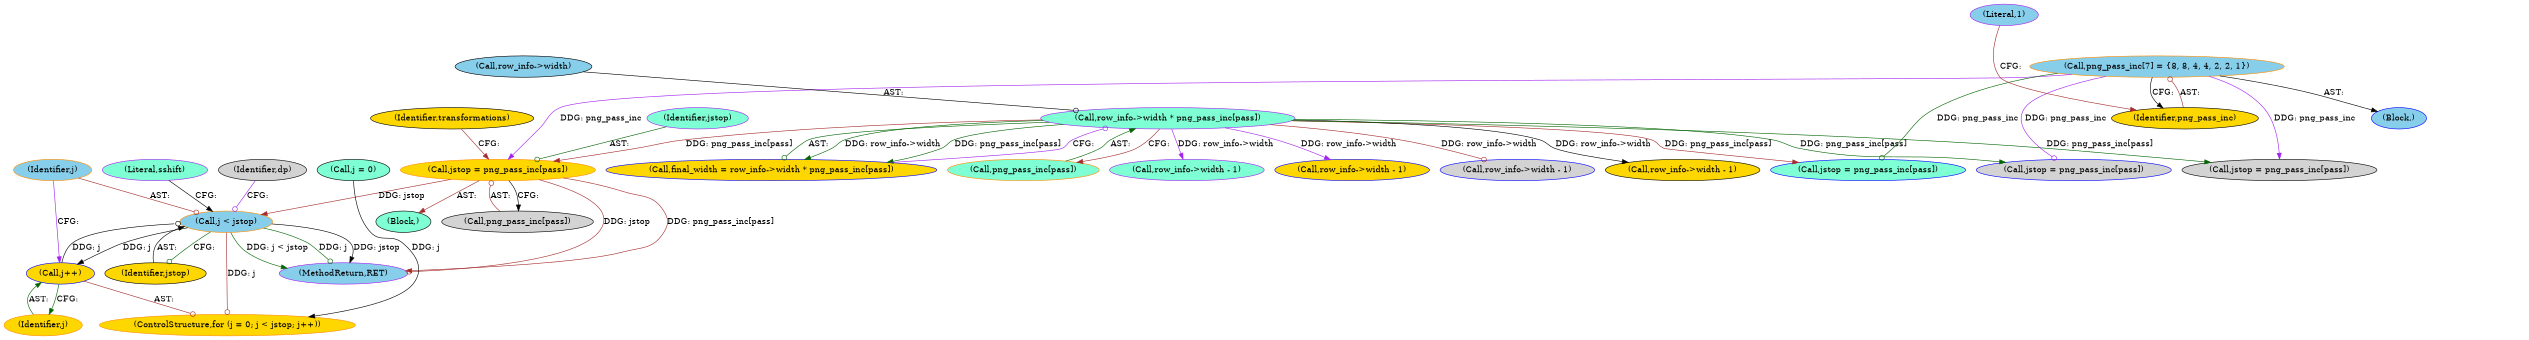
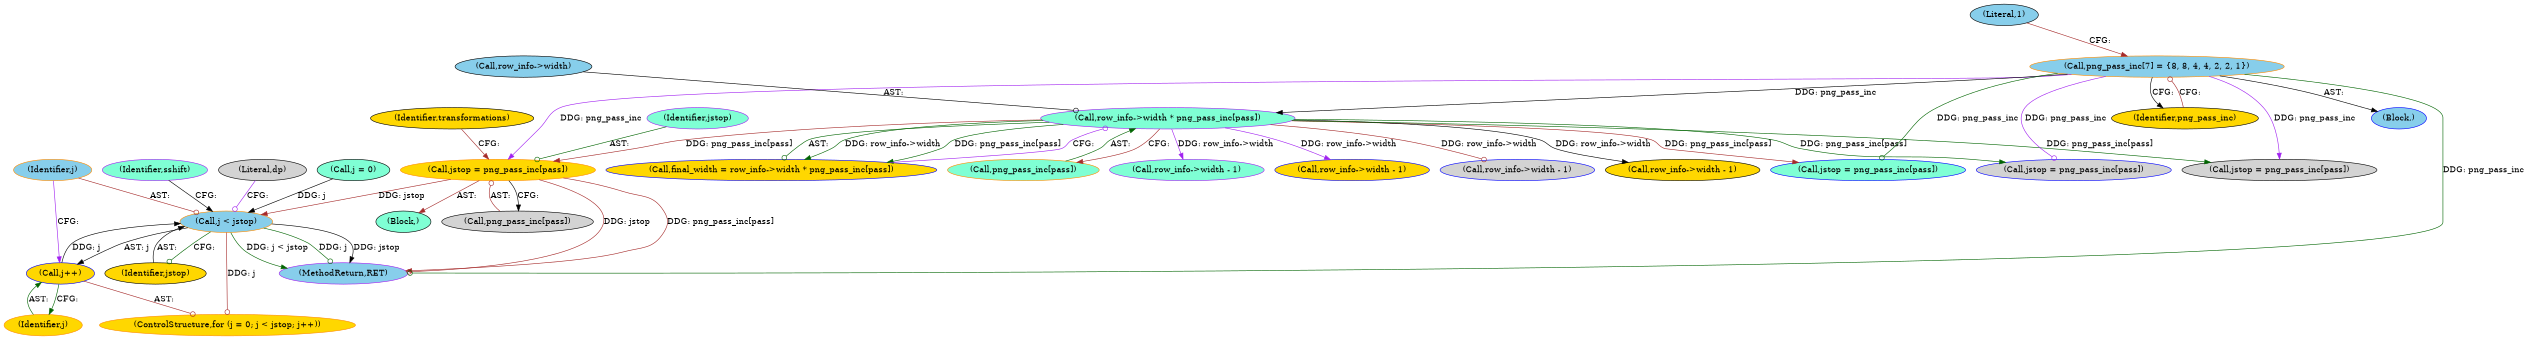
(2004, 15) -> (2004, 15)
(2038, 91) -> (2074, 39)
(2191, 92) -> (2191, 92)
none -> (1675, 94)
(155, 170) -> (155, 170)
(263, 170) -> (263, 170)
(111, 230) -> (111, 230)
(137, 248) -> (137, 248)
(418, 263) -> (293, 194)
none -> (1585, 267)
